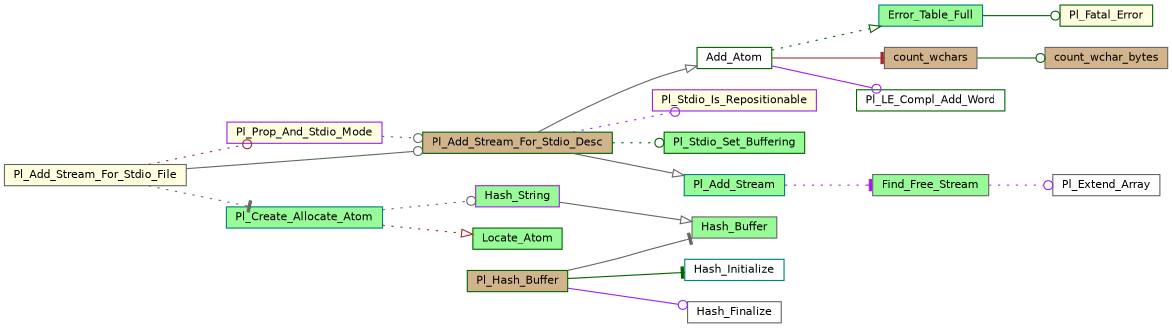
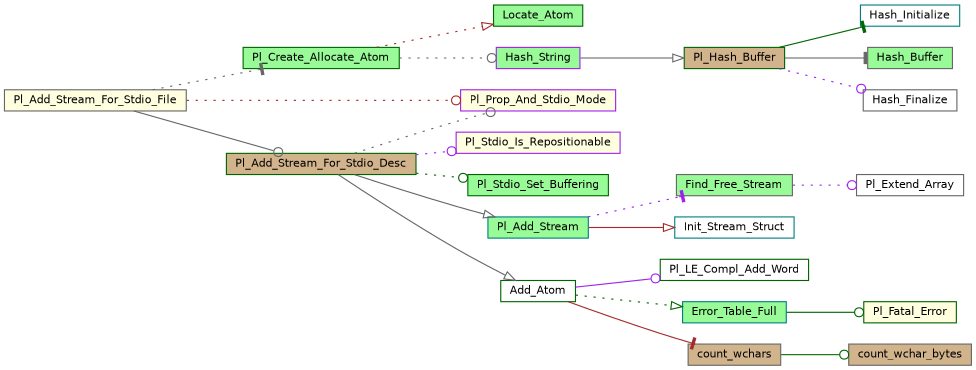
(398, 137) -> (420, 132)
(620, 211) -> (627, 58)
(304, 217) -> (321, 58)
none -> (734, 228)
(623, 296) -> (818, 78)
